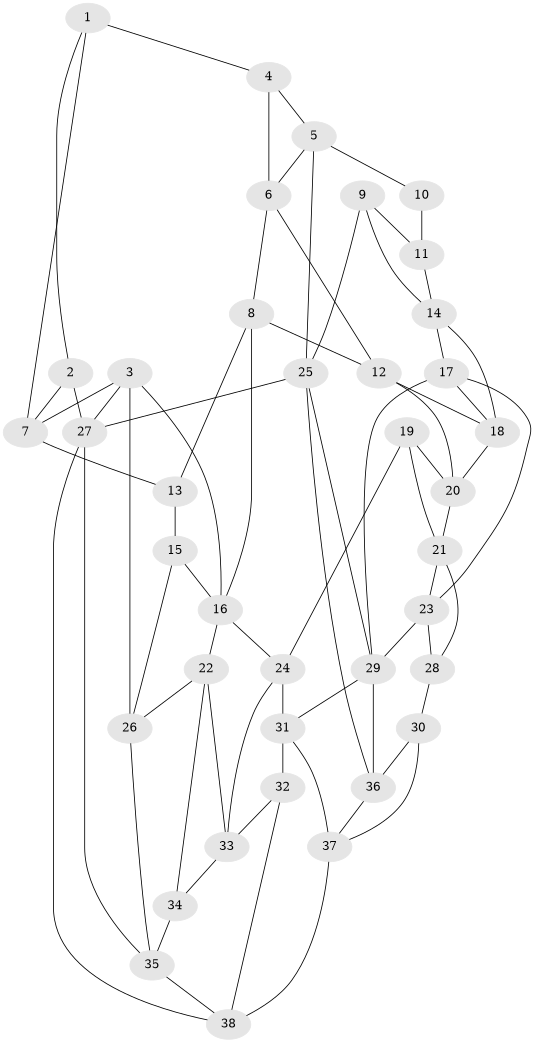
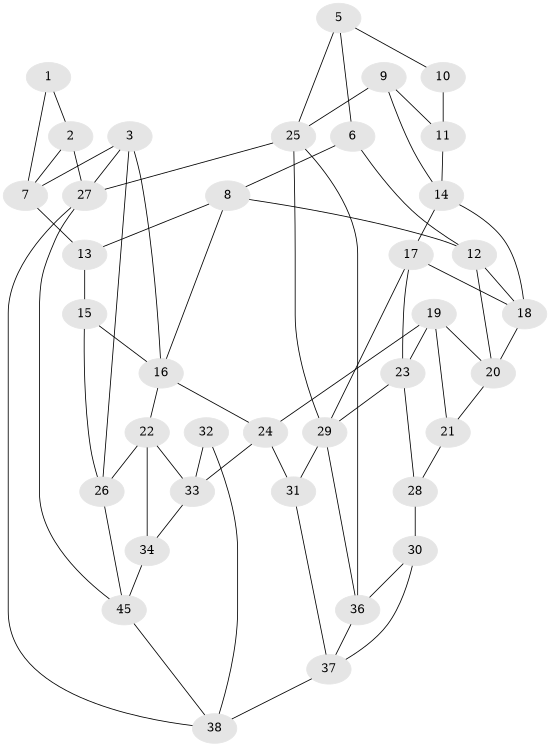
(269, 77) -> none
(433, 580) -> (418, 344)
(283, 758) -> none
(152, 965) -> (124, 610)
